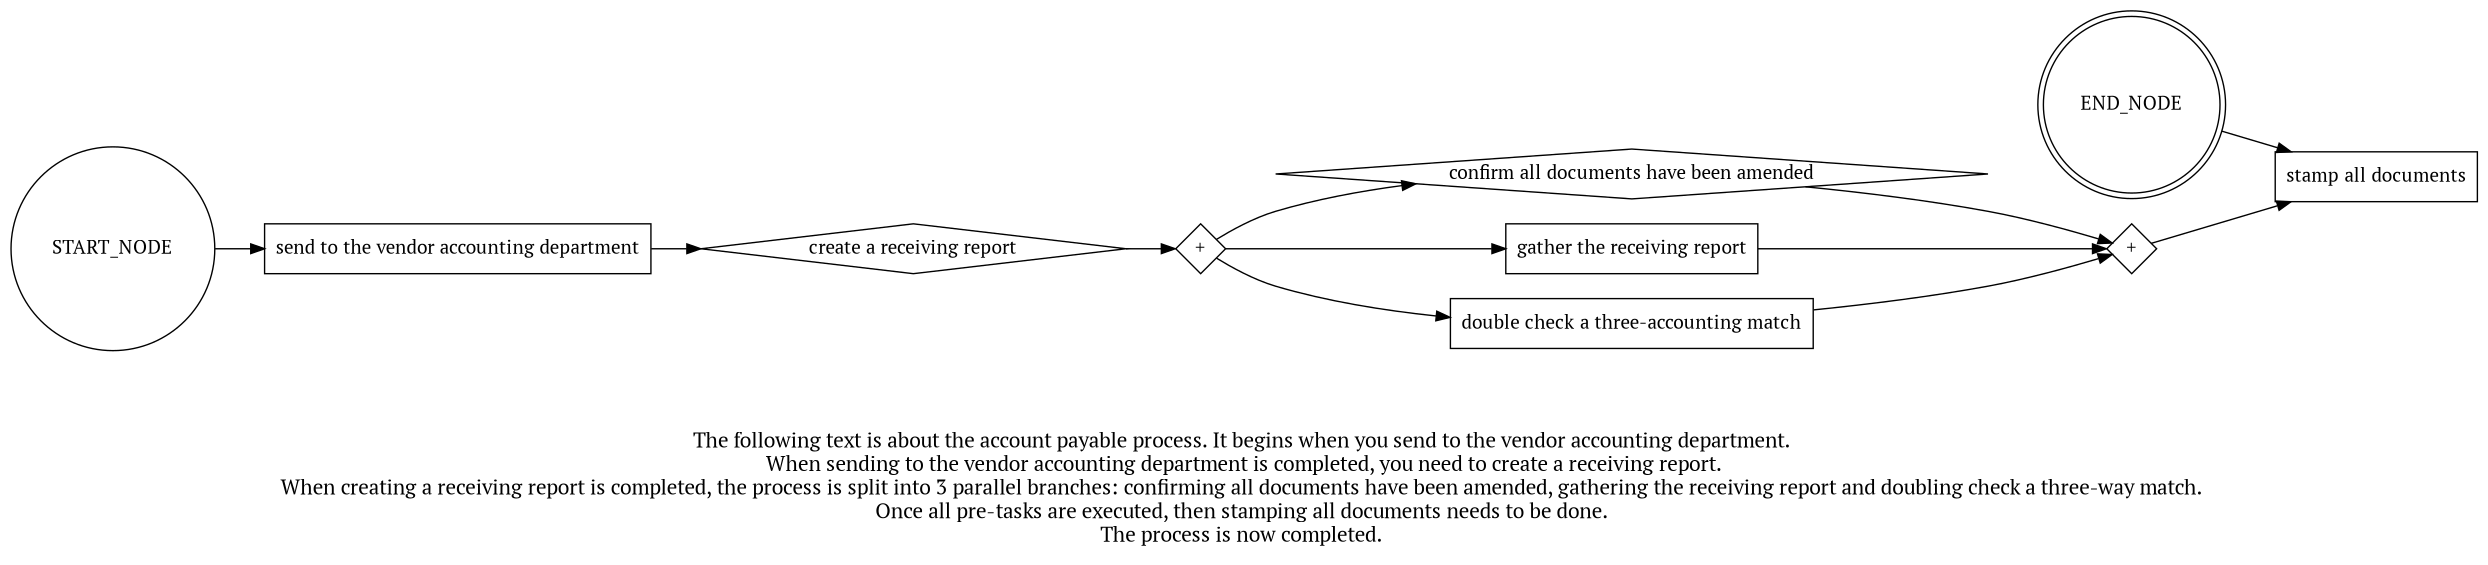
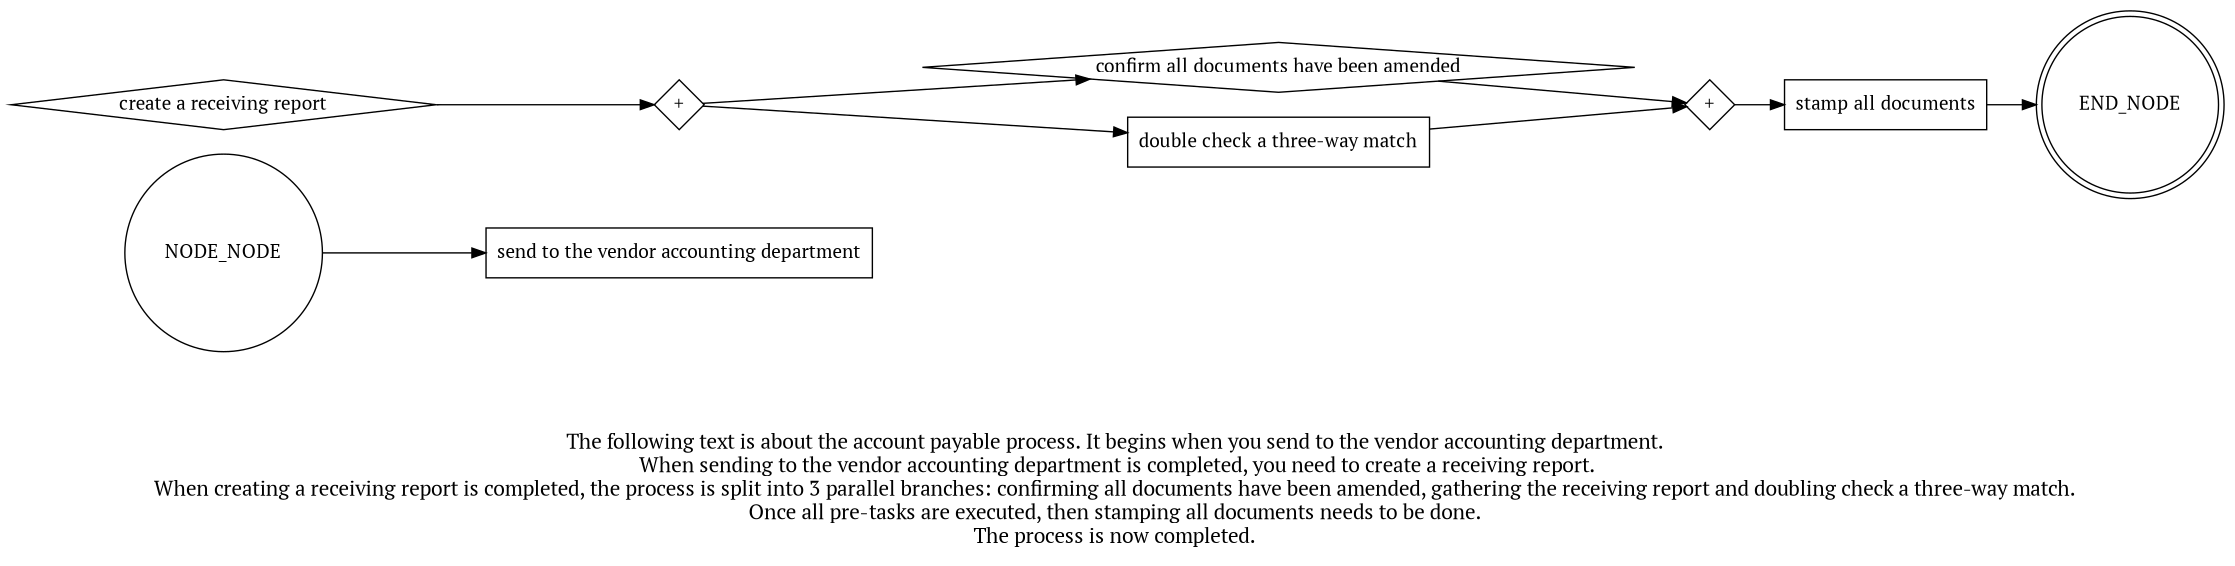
(2250, 139) -> (2004, 105)
(113, 249) -> (224, 253)
(669, 249) -> none
(1632, 249) -> none
(1632, 324) -> (1279, 142)
